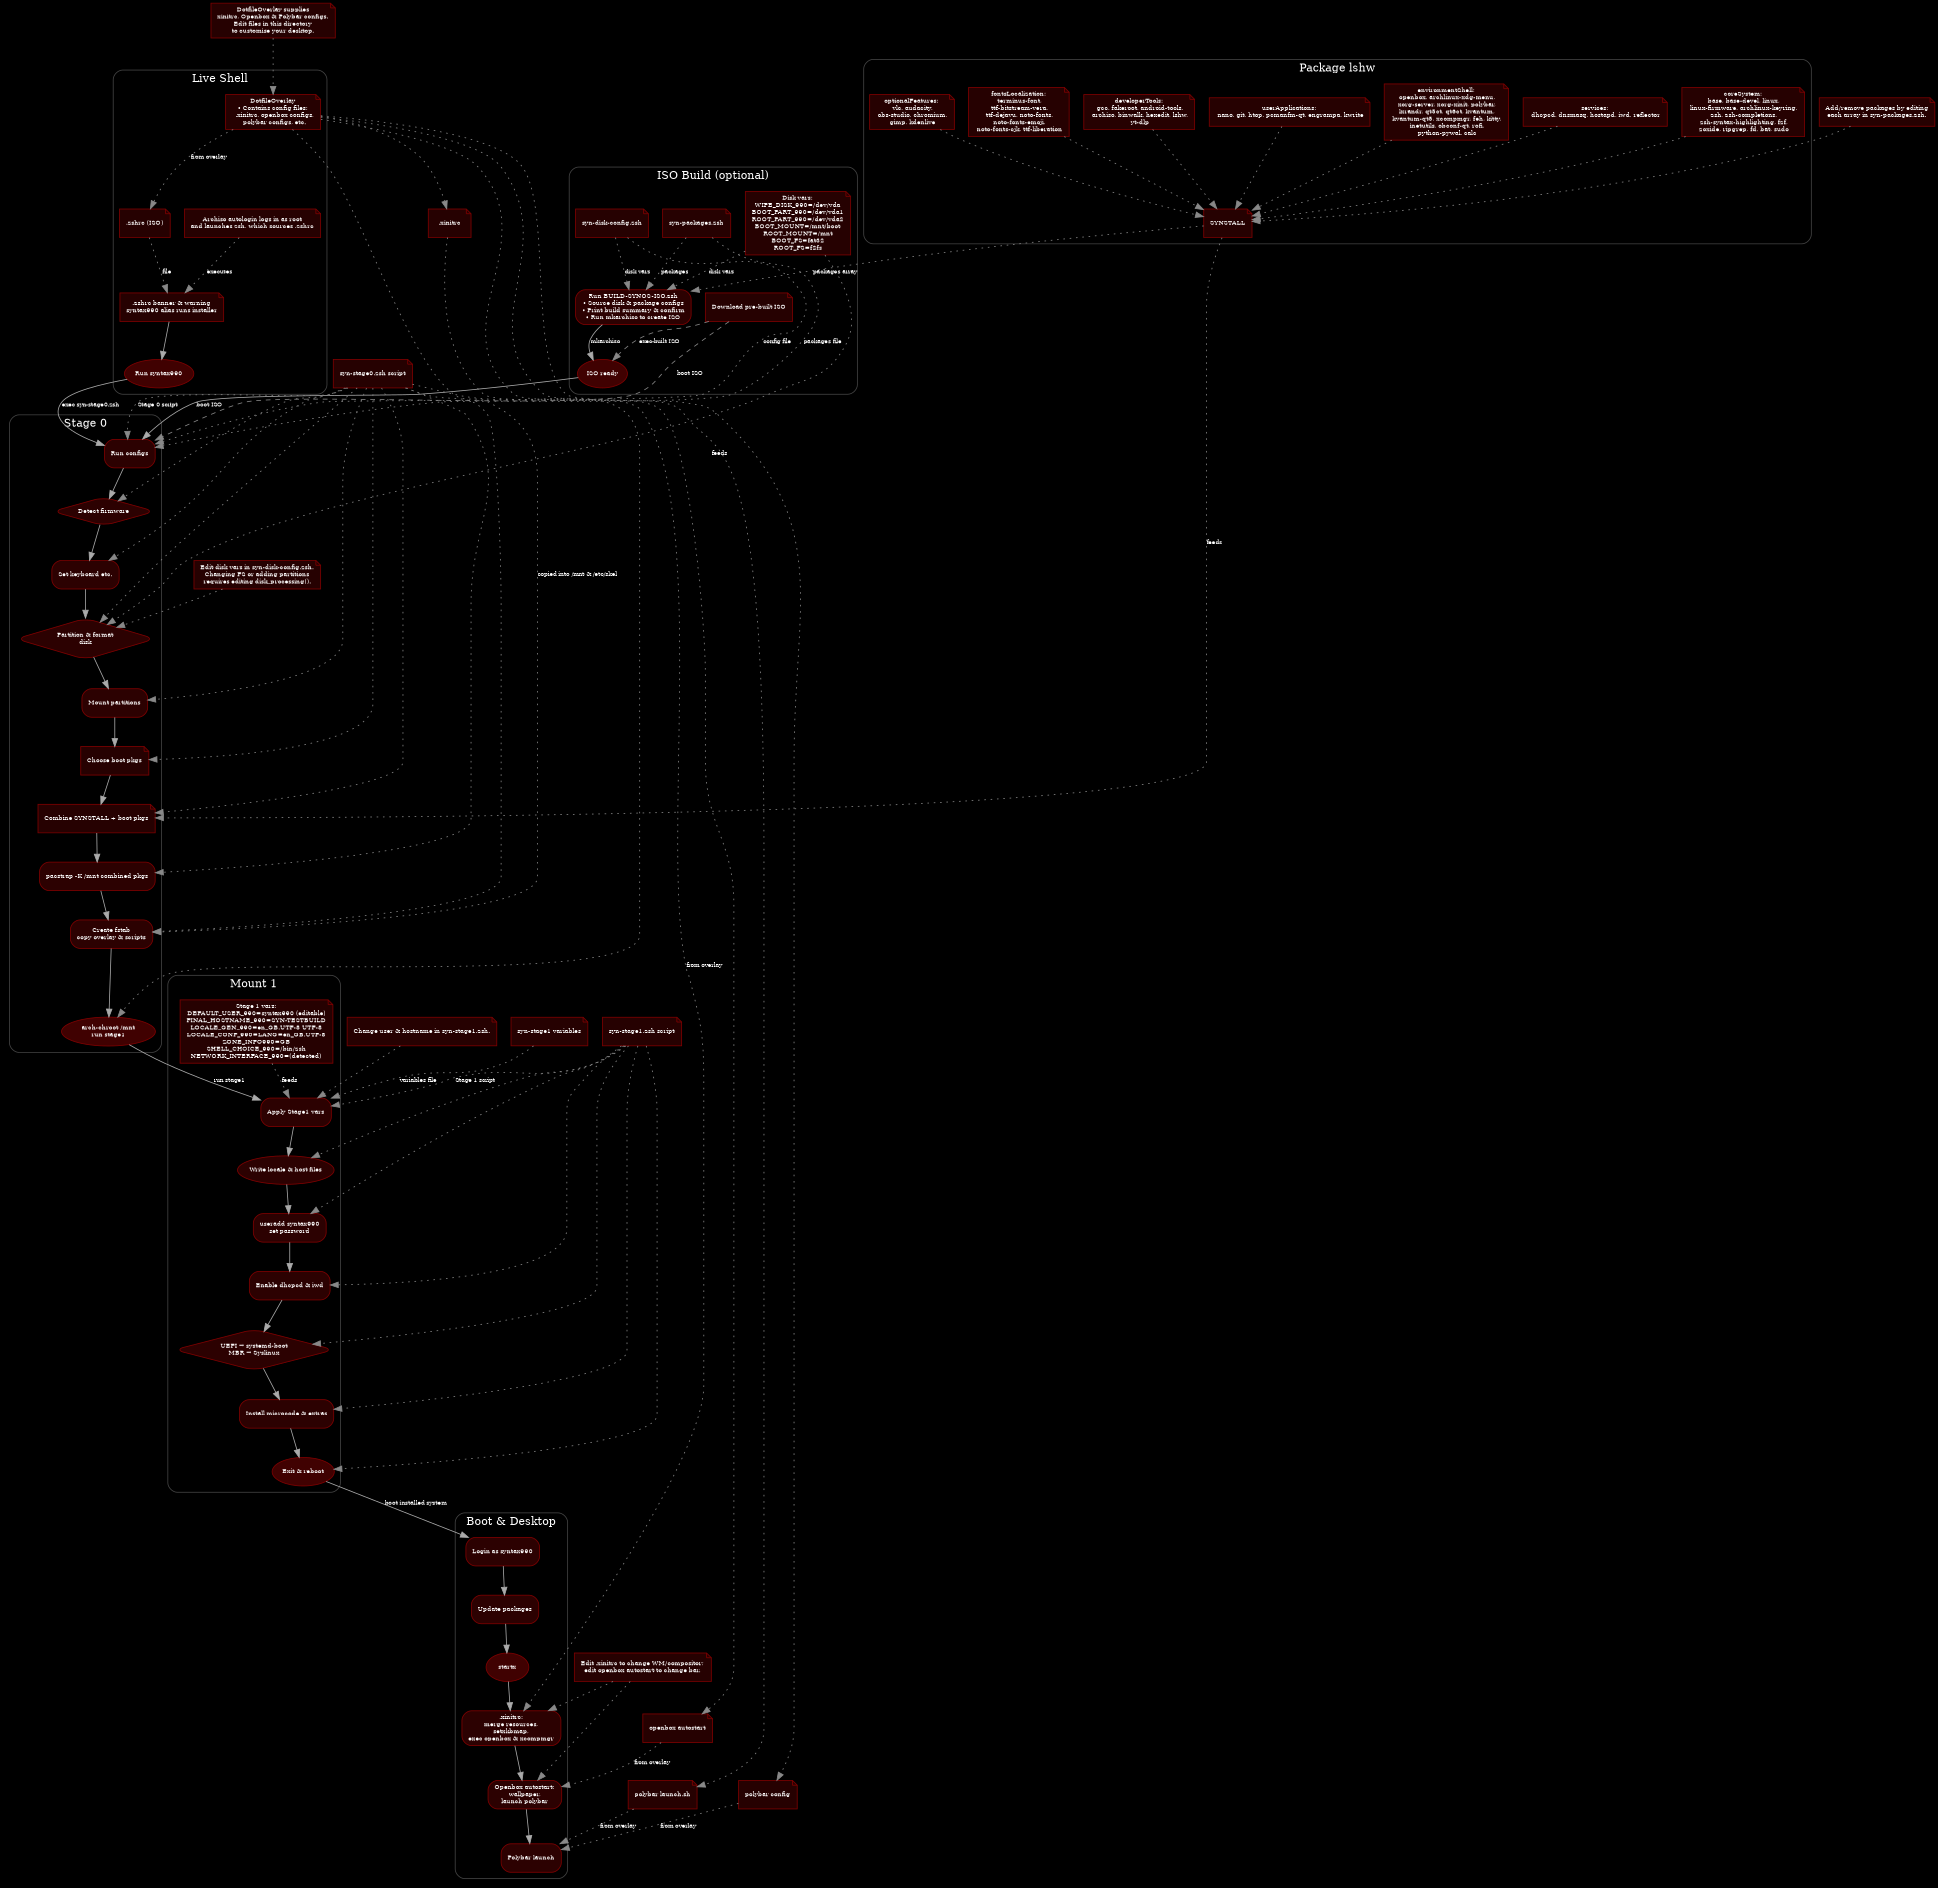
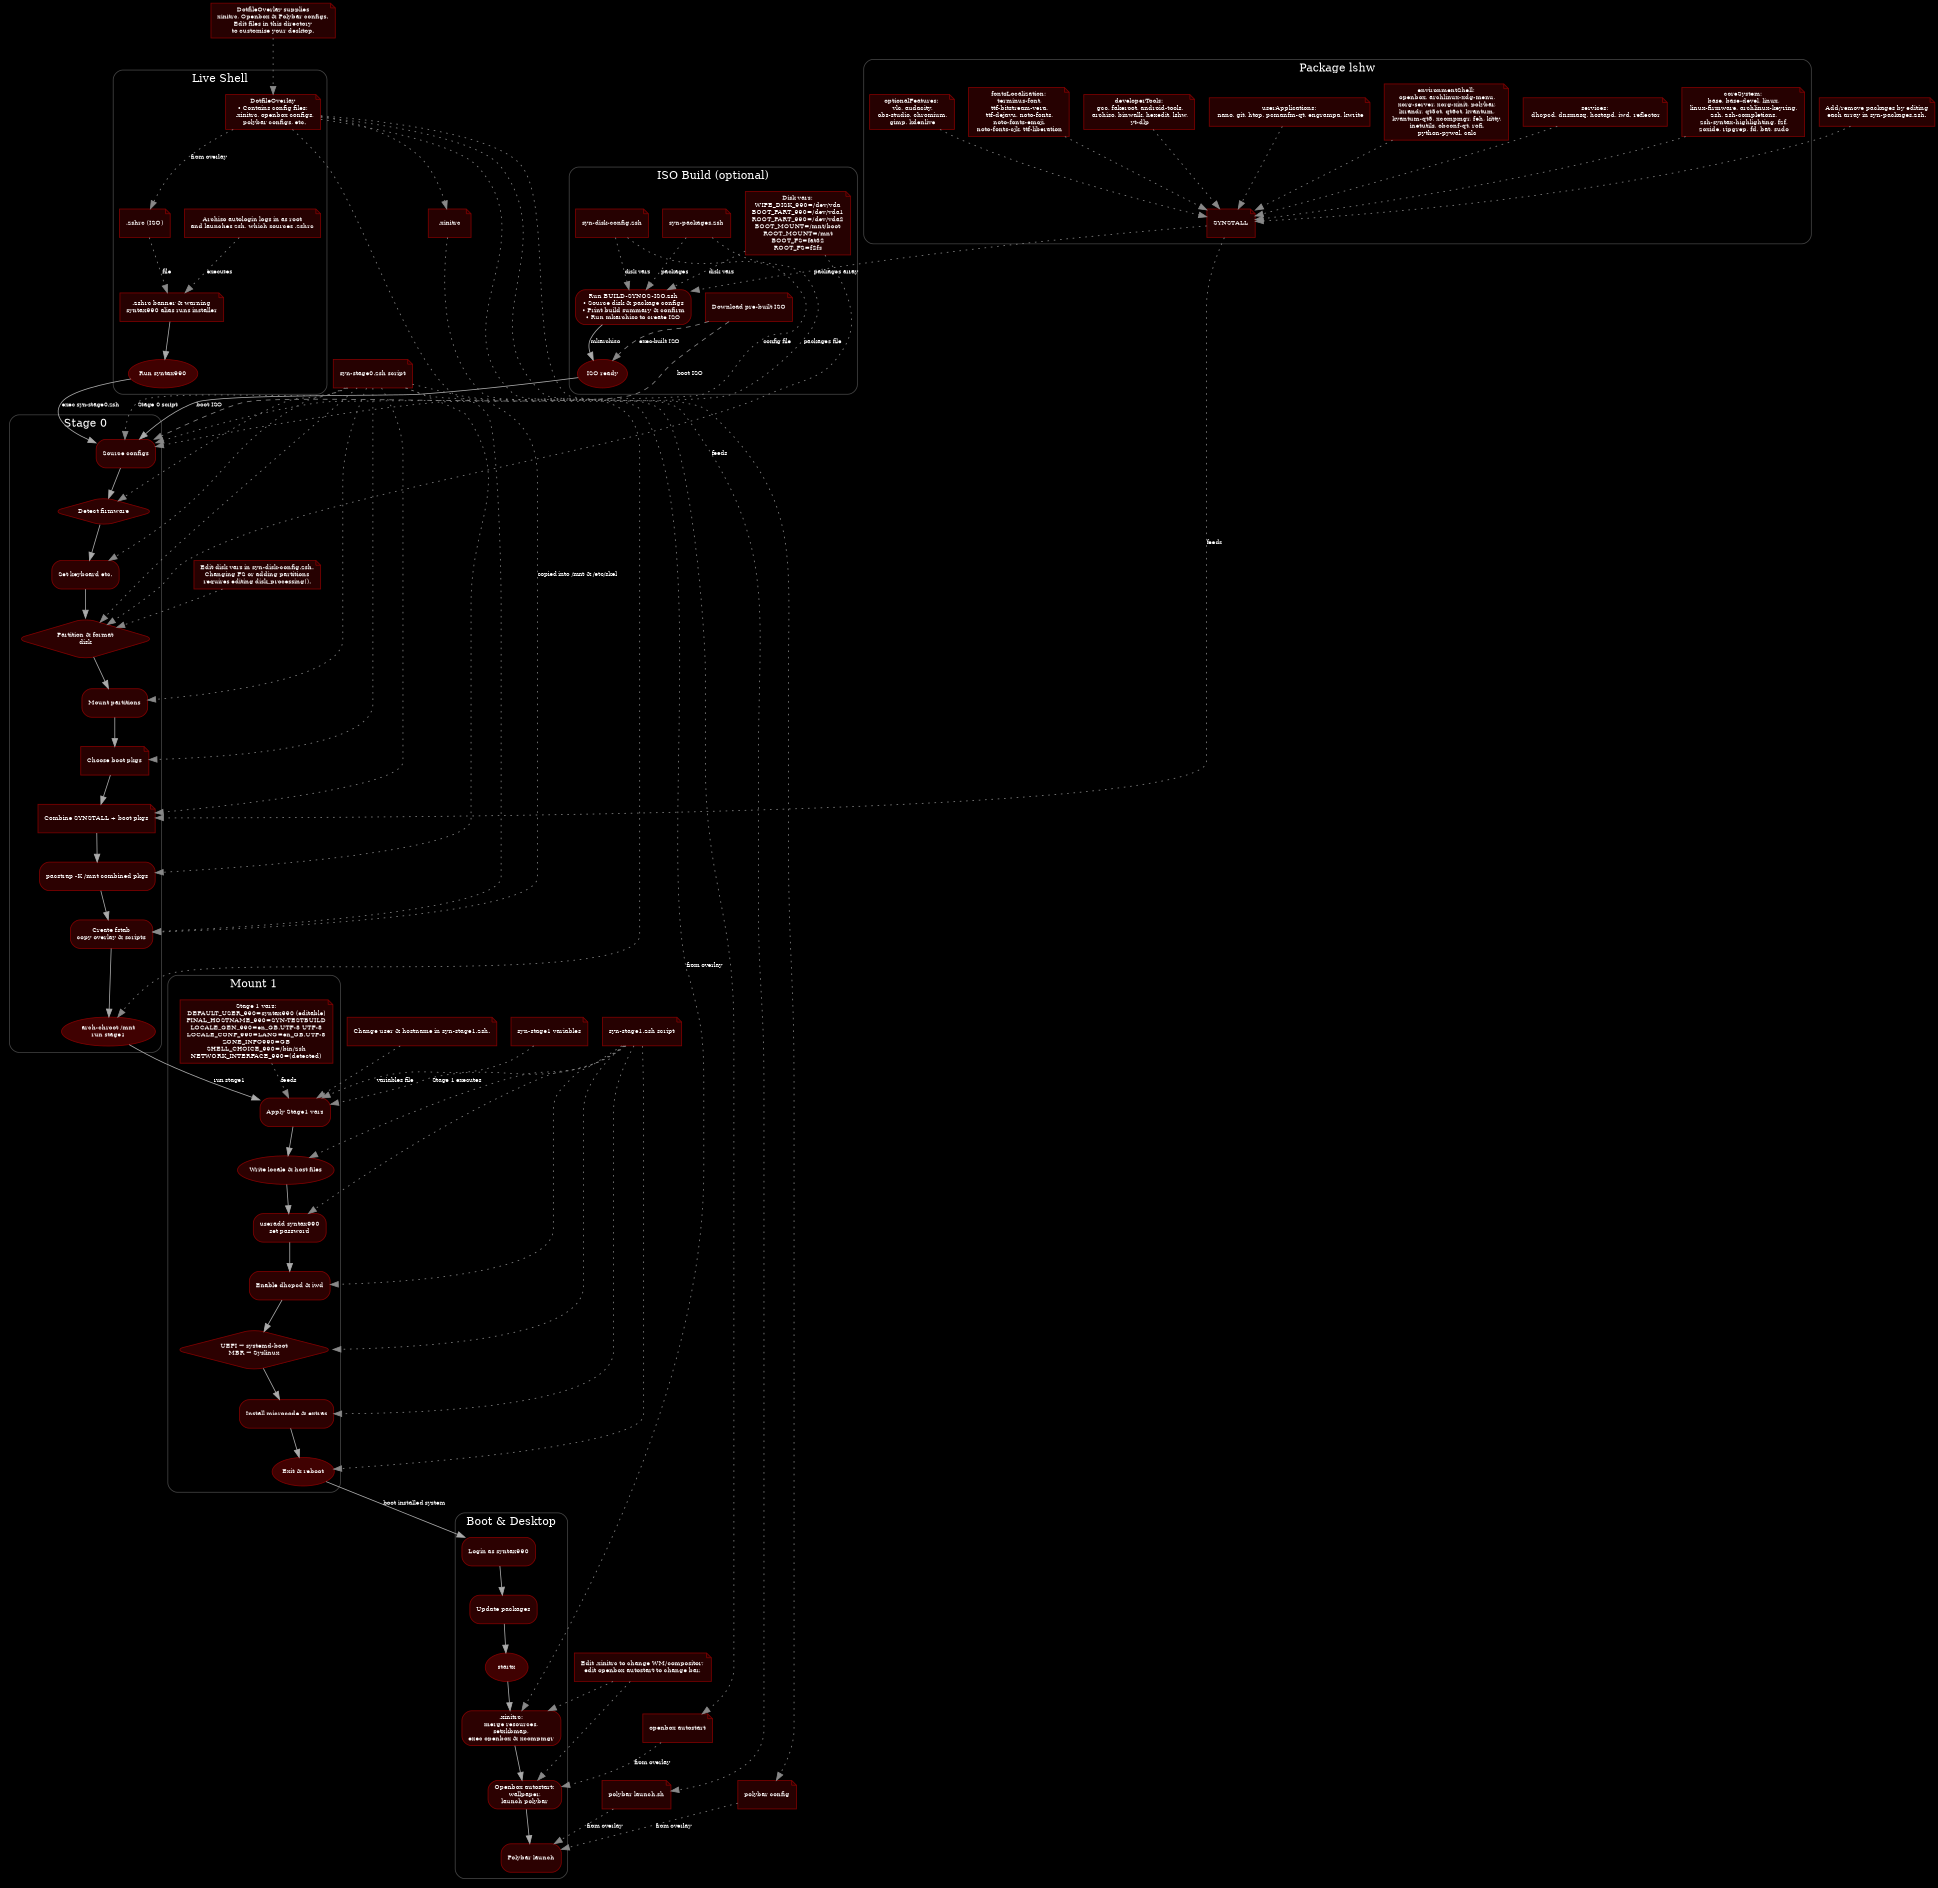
(130, 454) -> (126, 454)
(475, 1081) -> (457, 1081)
